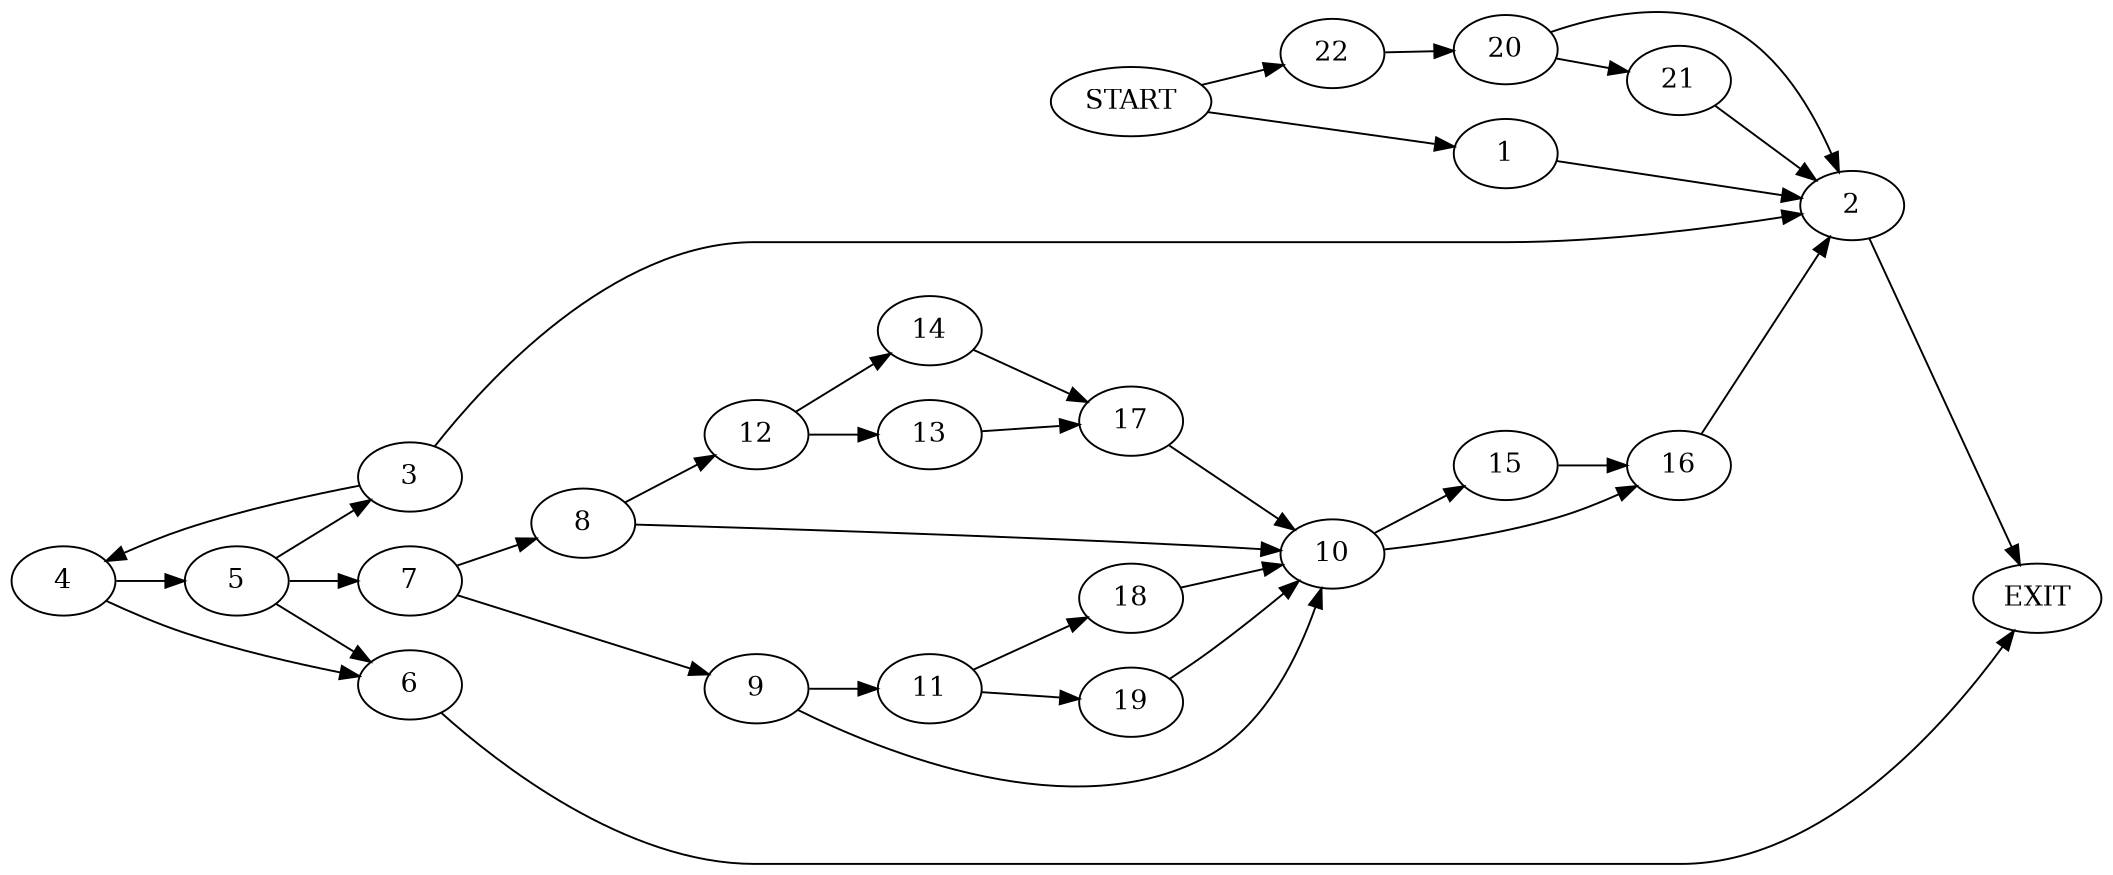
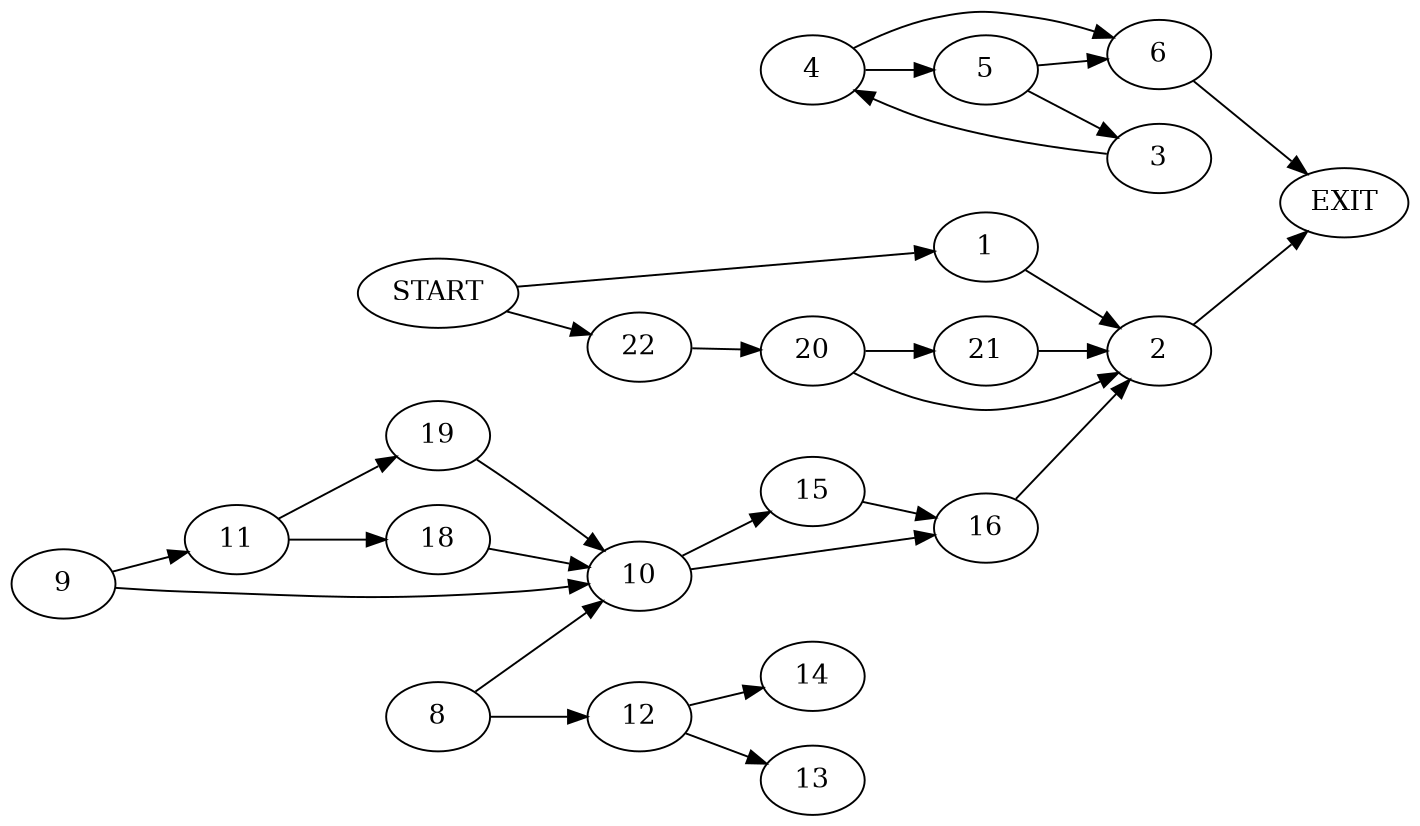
(1074, 242) -> none
(1131, 421) -> none
(410, 581) -> none
